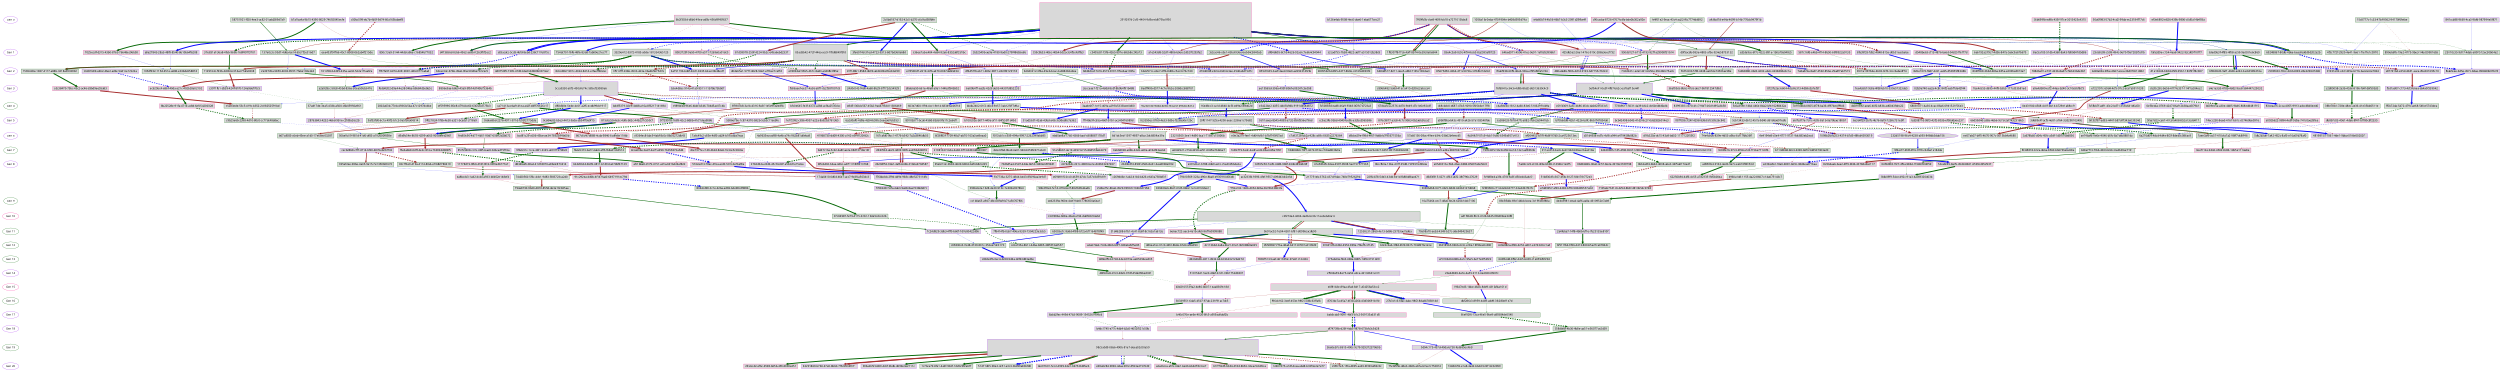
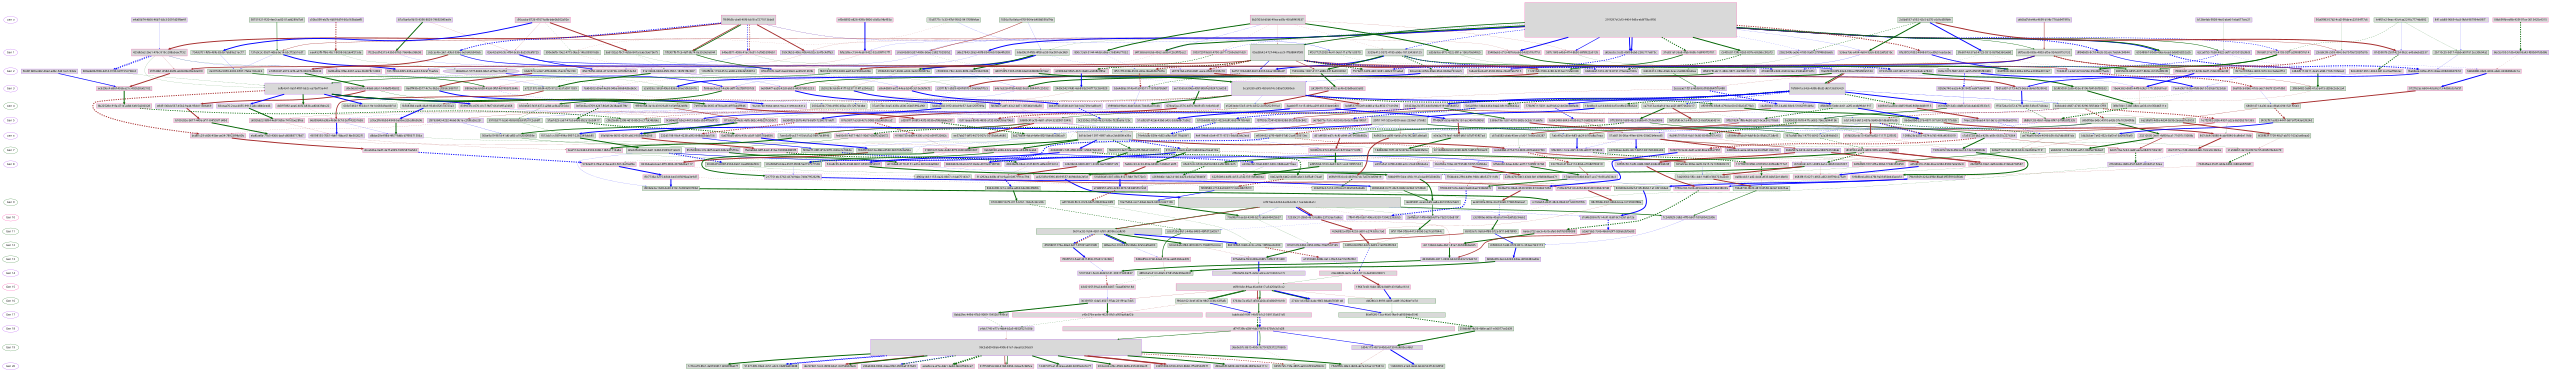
(756, 71) -> (481, 71)
(143, 80) -> (86, 80)
(815, 96) -> (678, 98)
(1918, 136) -> (688, 136)
(1459, 157) -> (1050, 146)
(1449, 194) -> none
